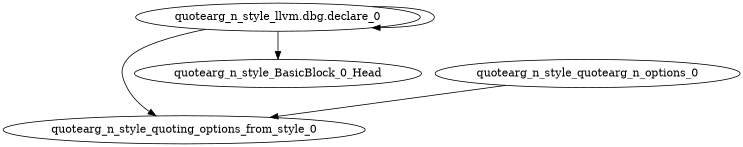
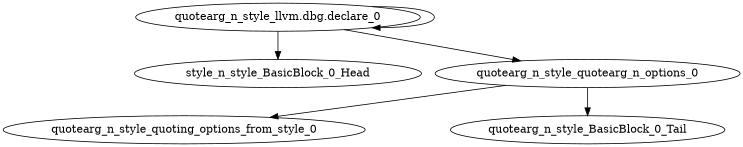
(135, 52) -> (429, 45)
(278, 74) -> (278, 74)
none -> (588, 130)
